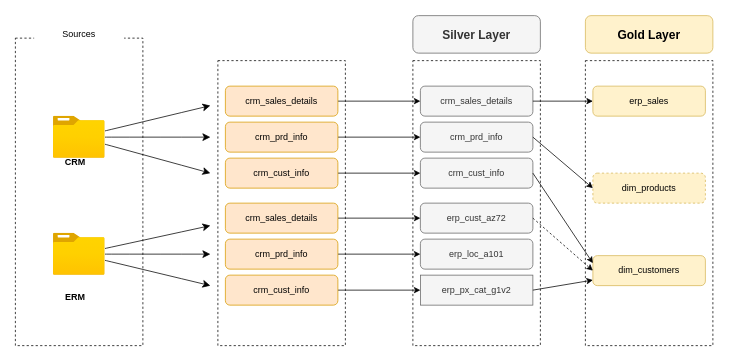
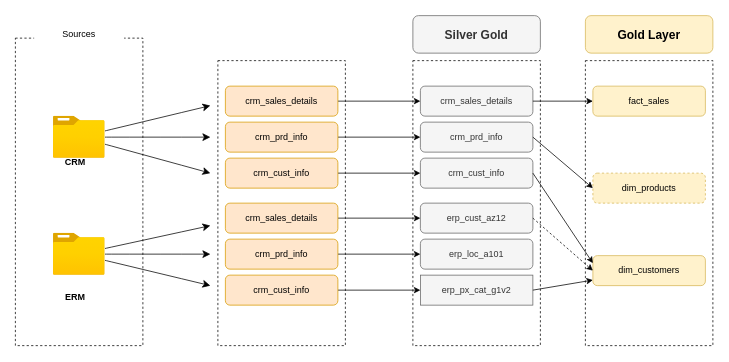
(477, 34) -> (477, 34)
(649, 101) -> (649, 101)
(477, 218) -> (477, 218)
